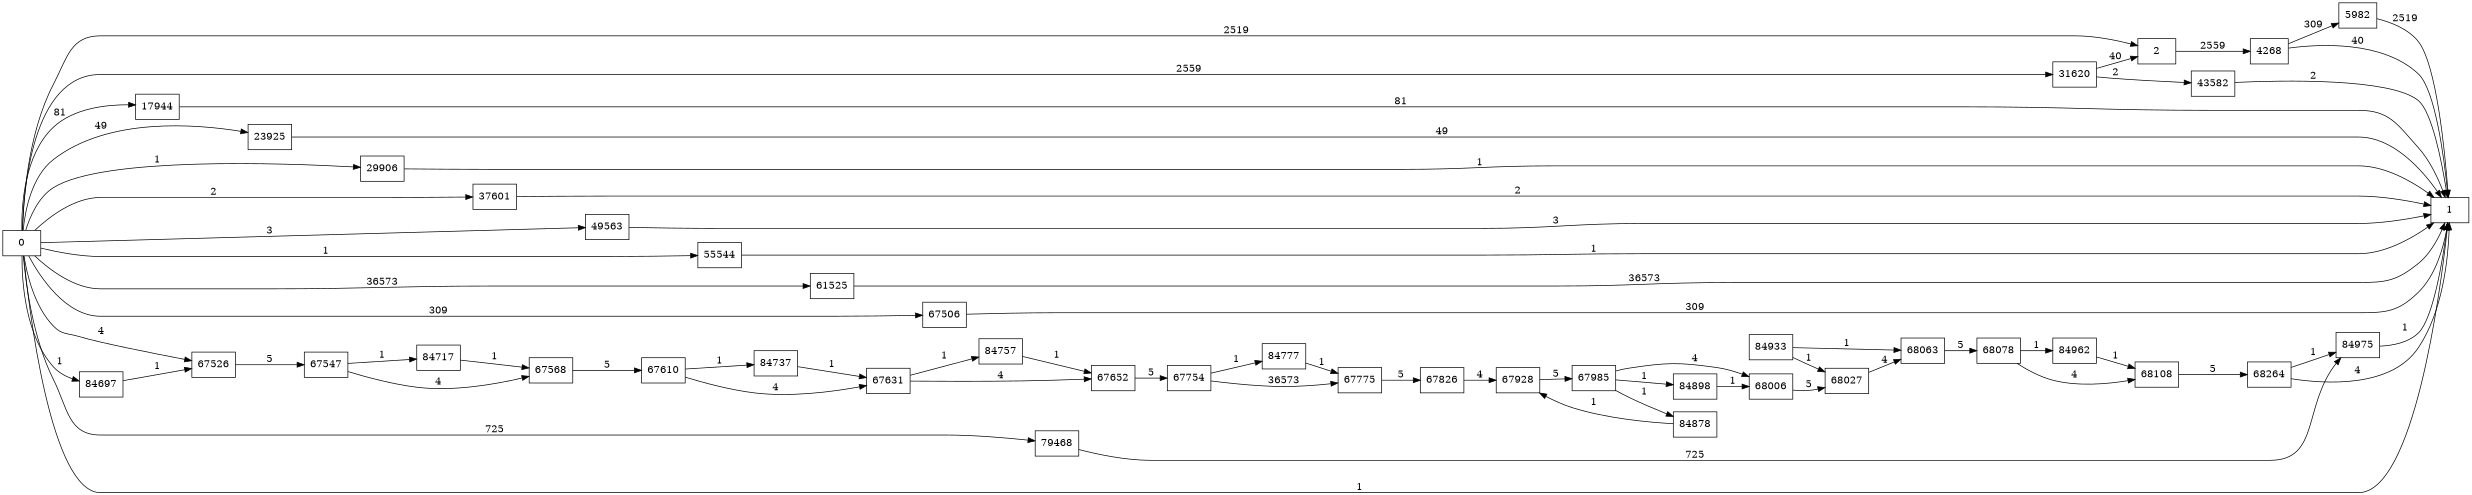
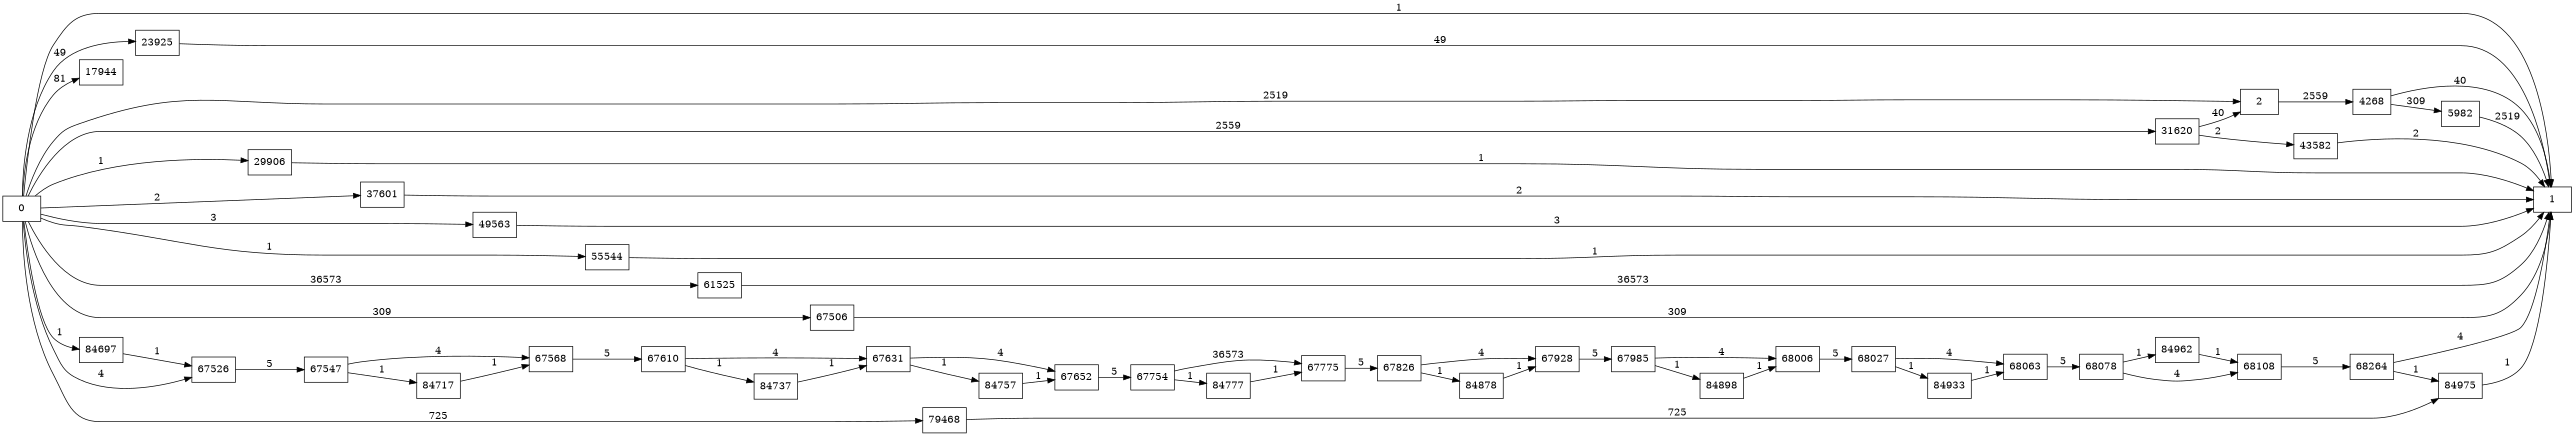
(1331, 107) -> none
(1806, 363) -> (1908, 371)
(1641, 403) -> (1437, 376)
